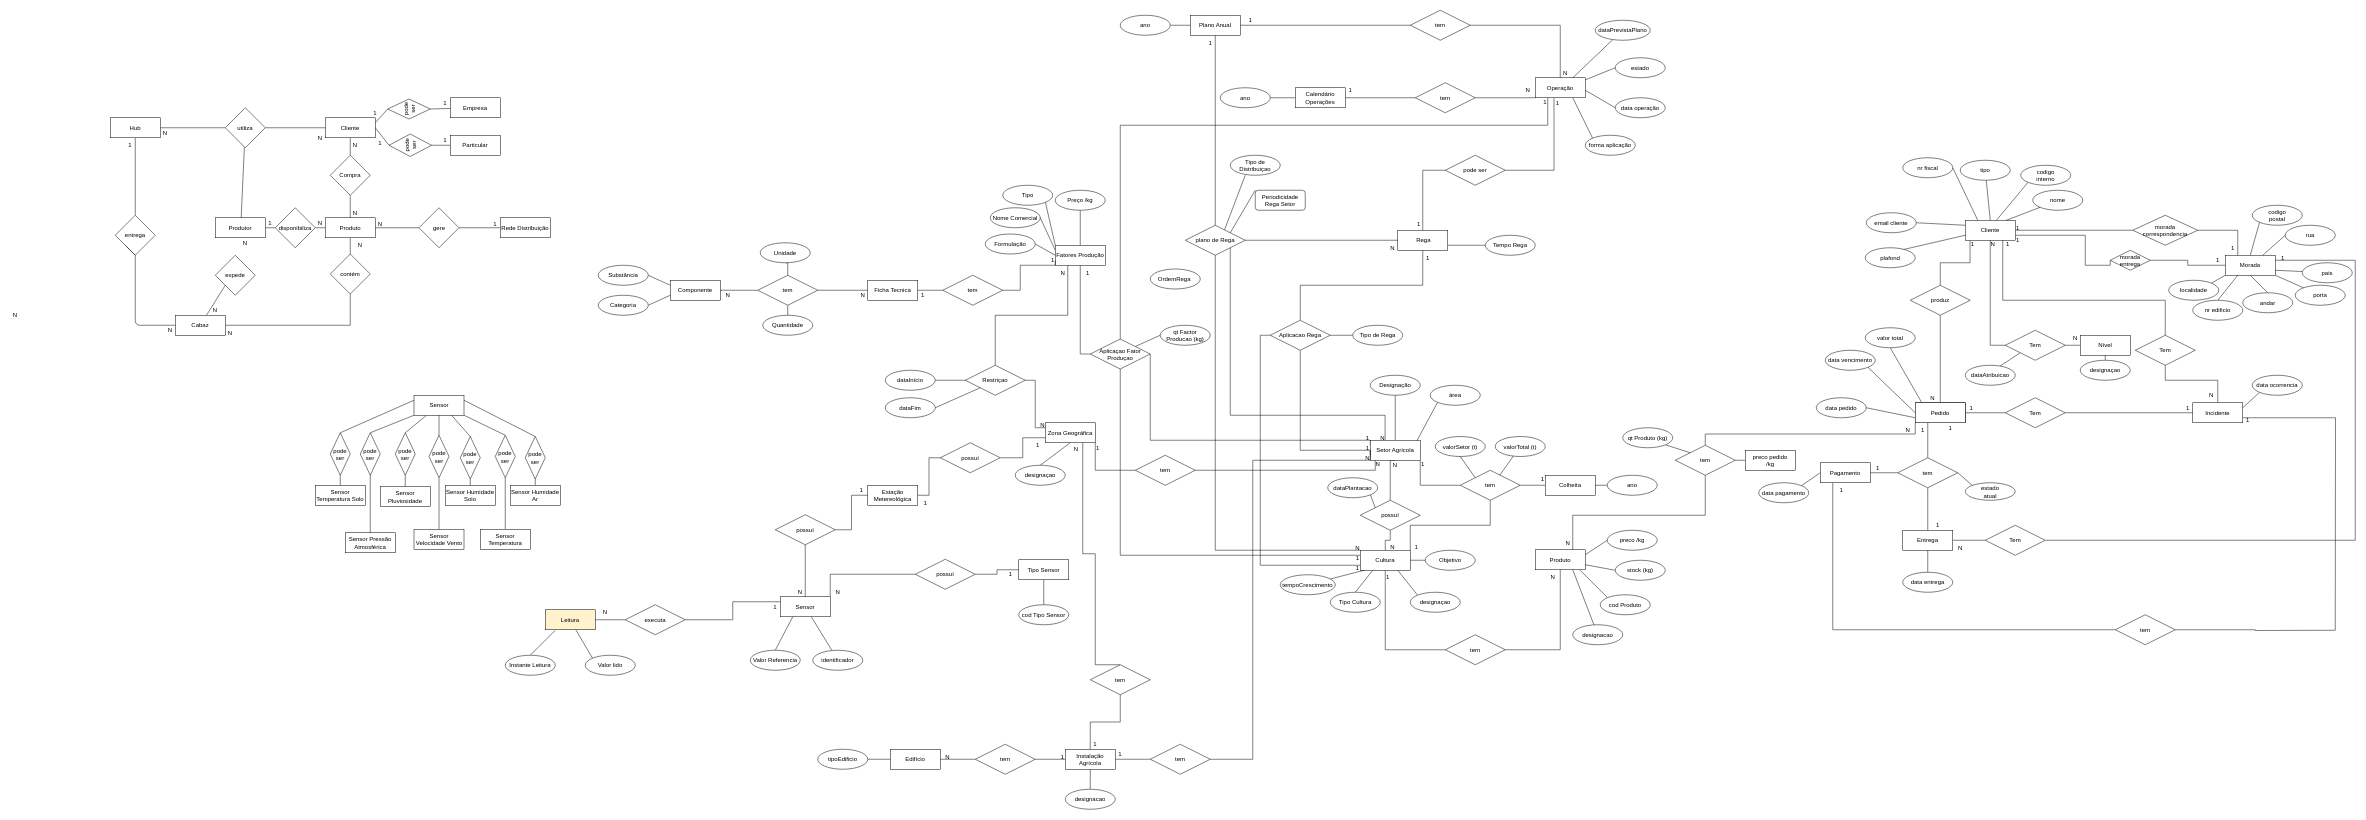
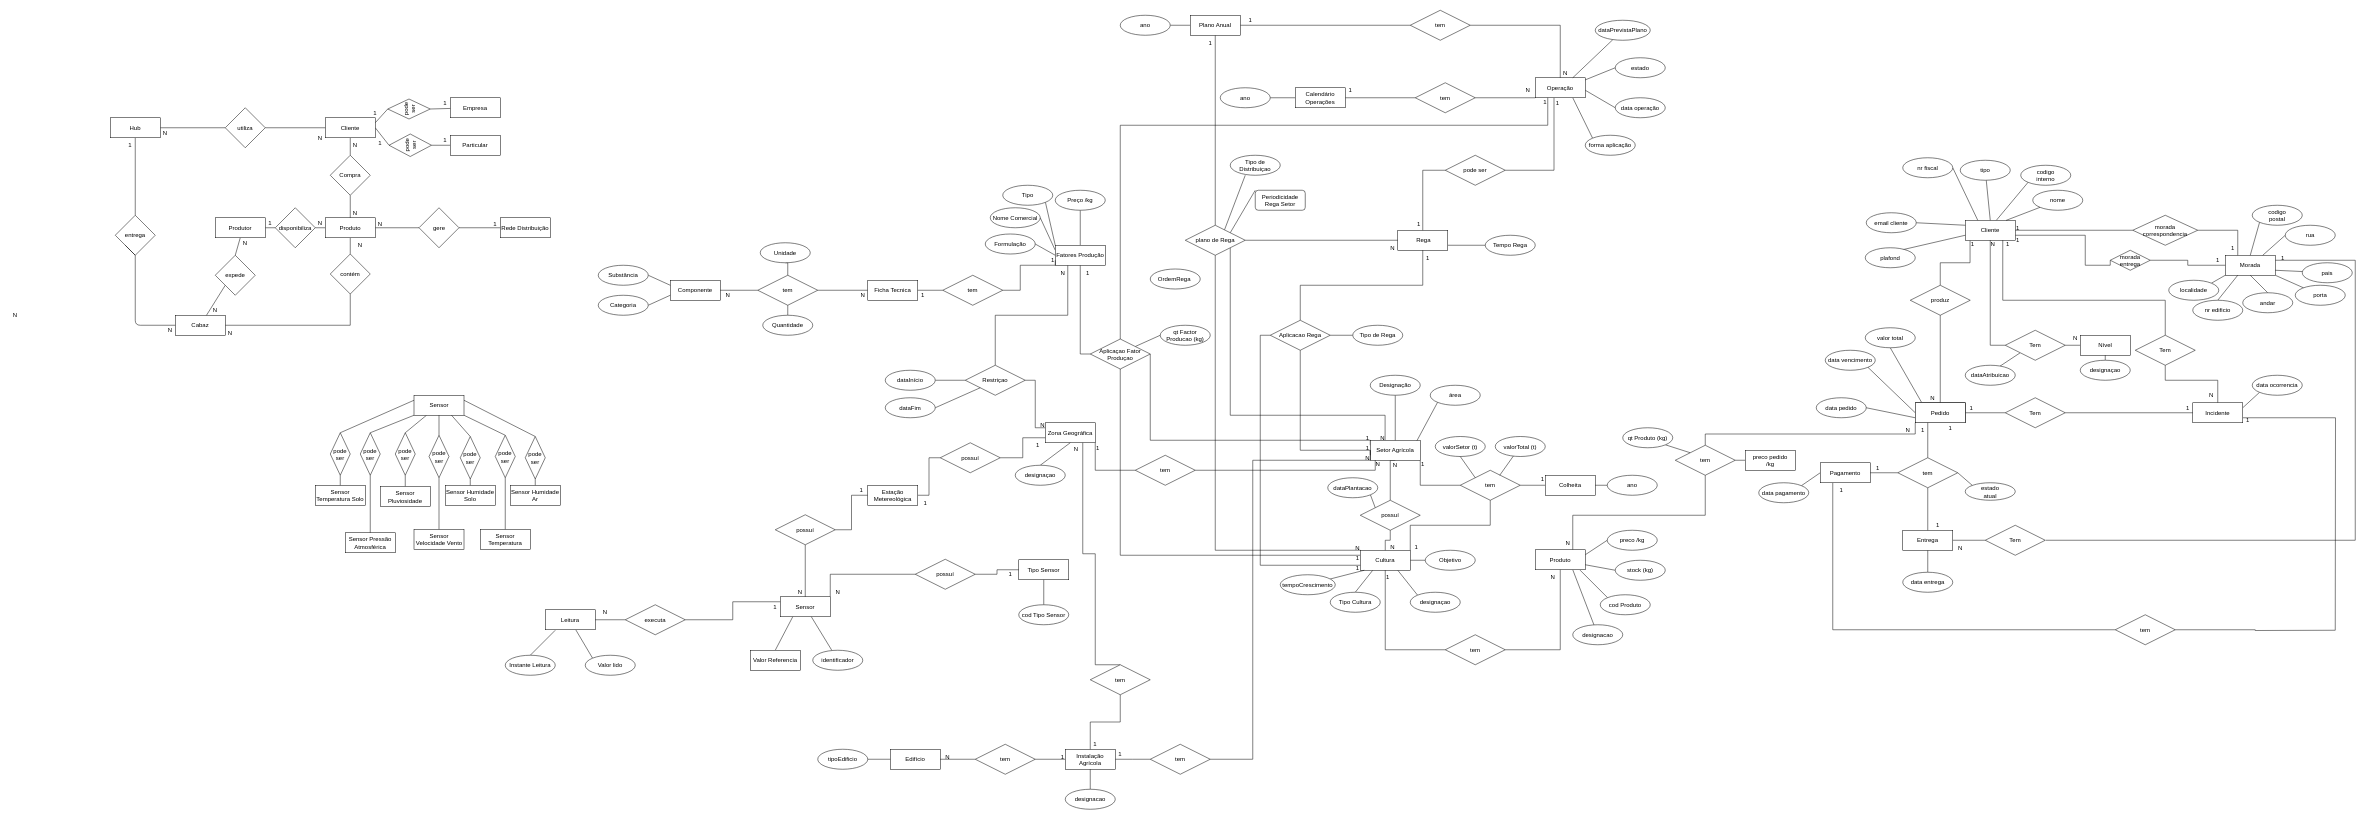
(243, 182) -> (238, 247)
(570, 620) -> (570, 620)
(775, 660) -> (775, 660)
